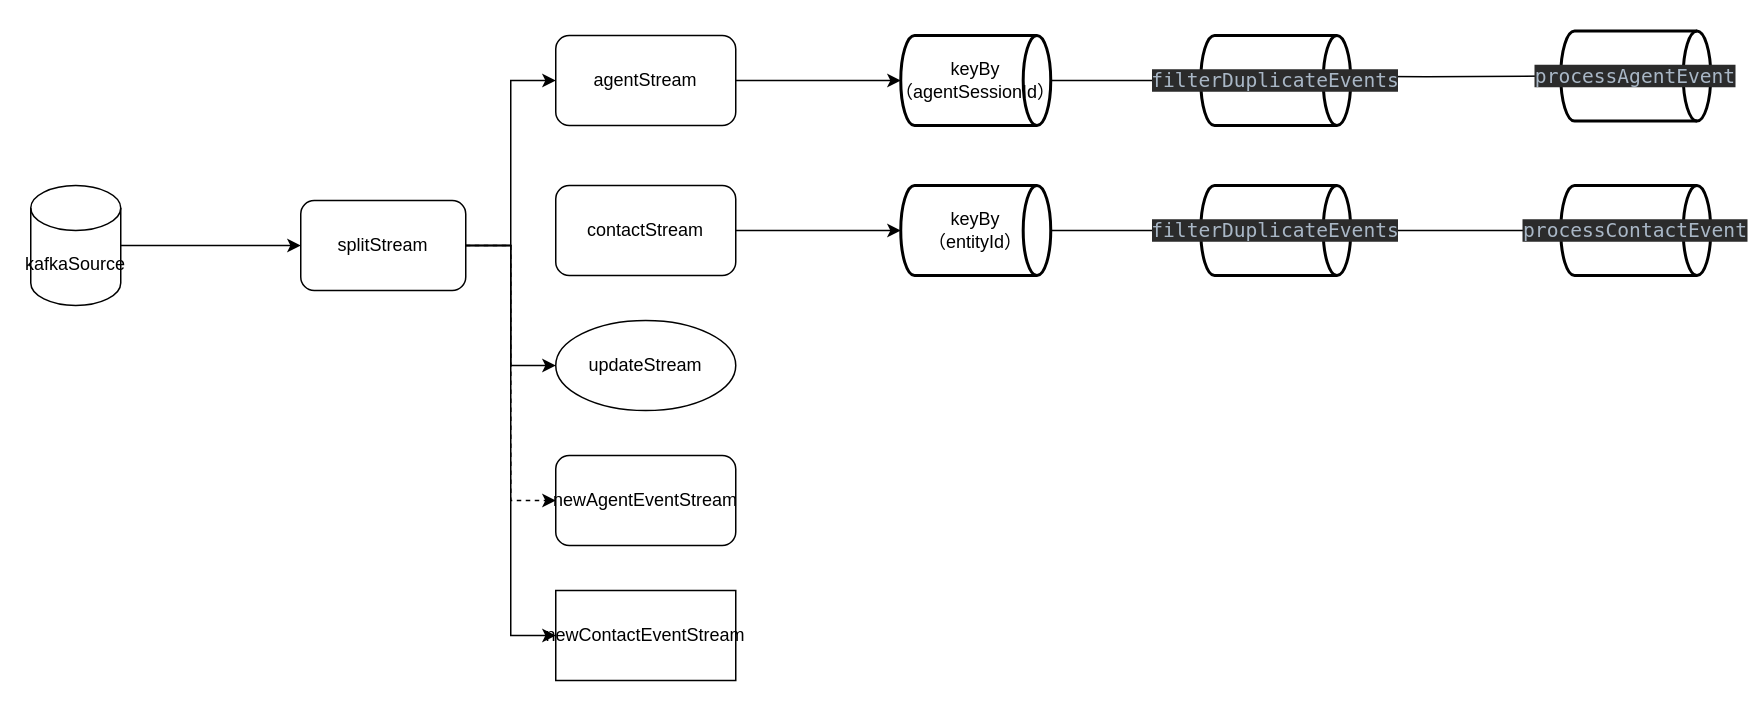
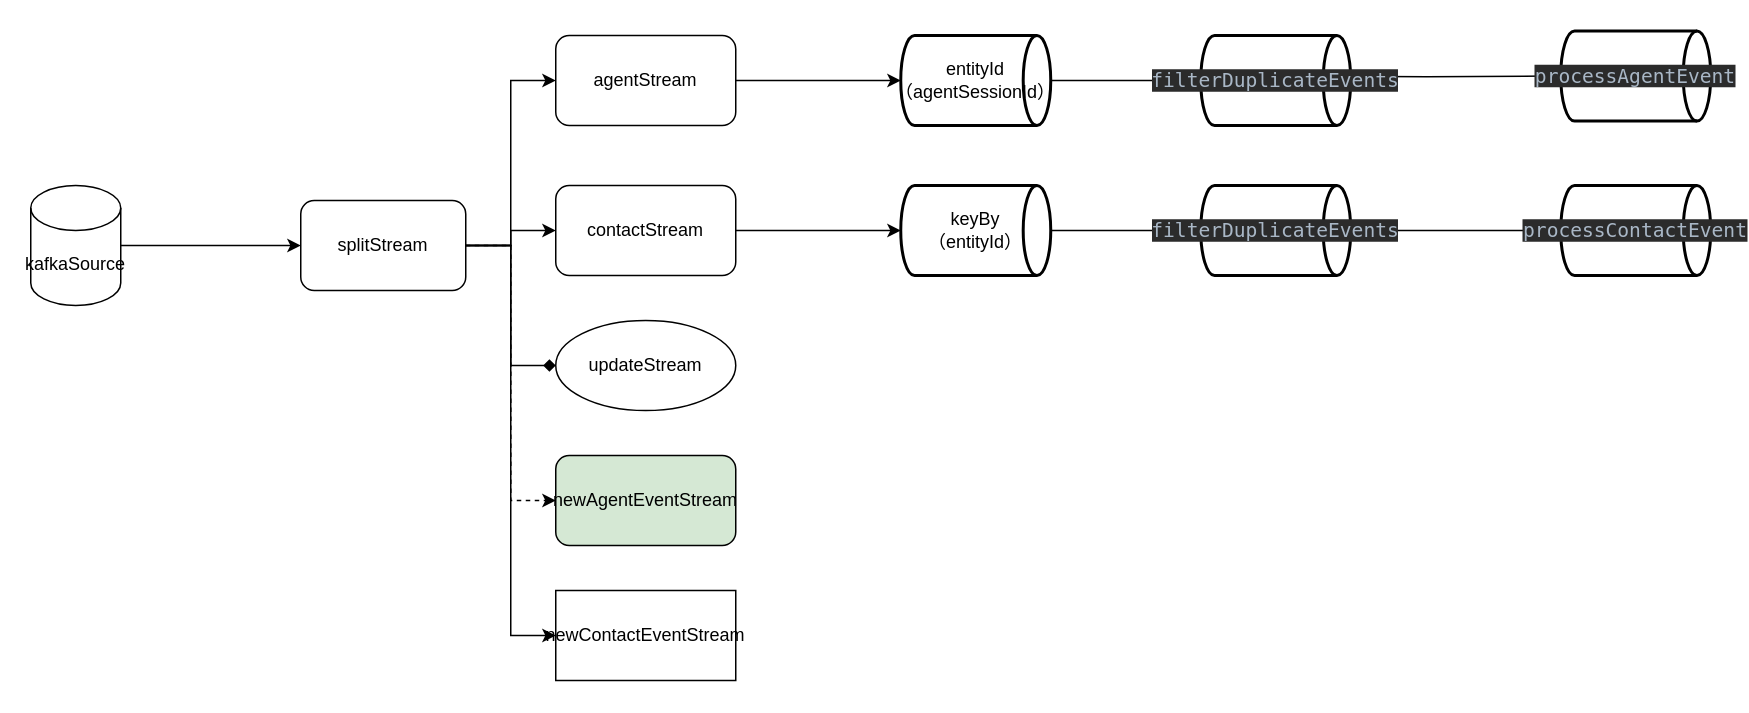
(976, 80) -> (976, 80)
none -> (529, 230)
(544, 365) -> (543, 365)
(646, 500) -> (646, 500)
